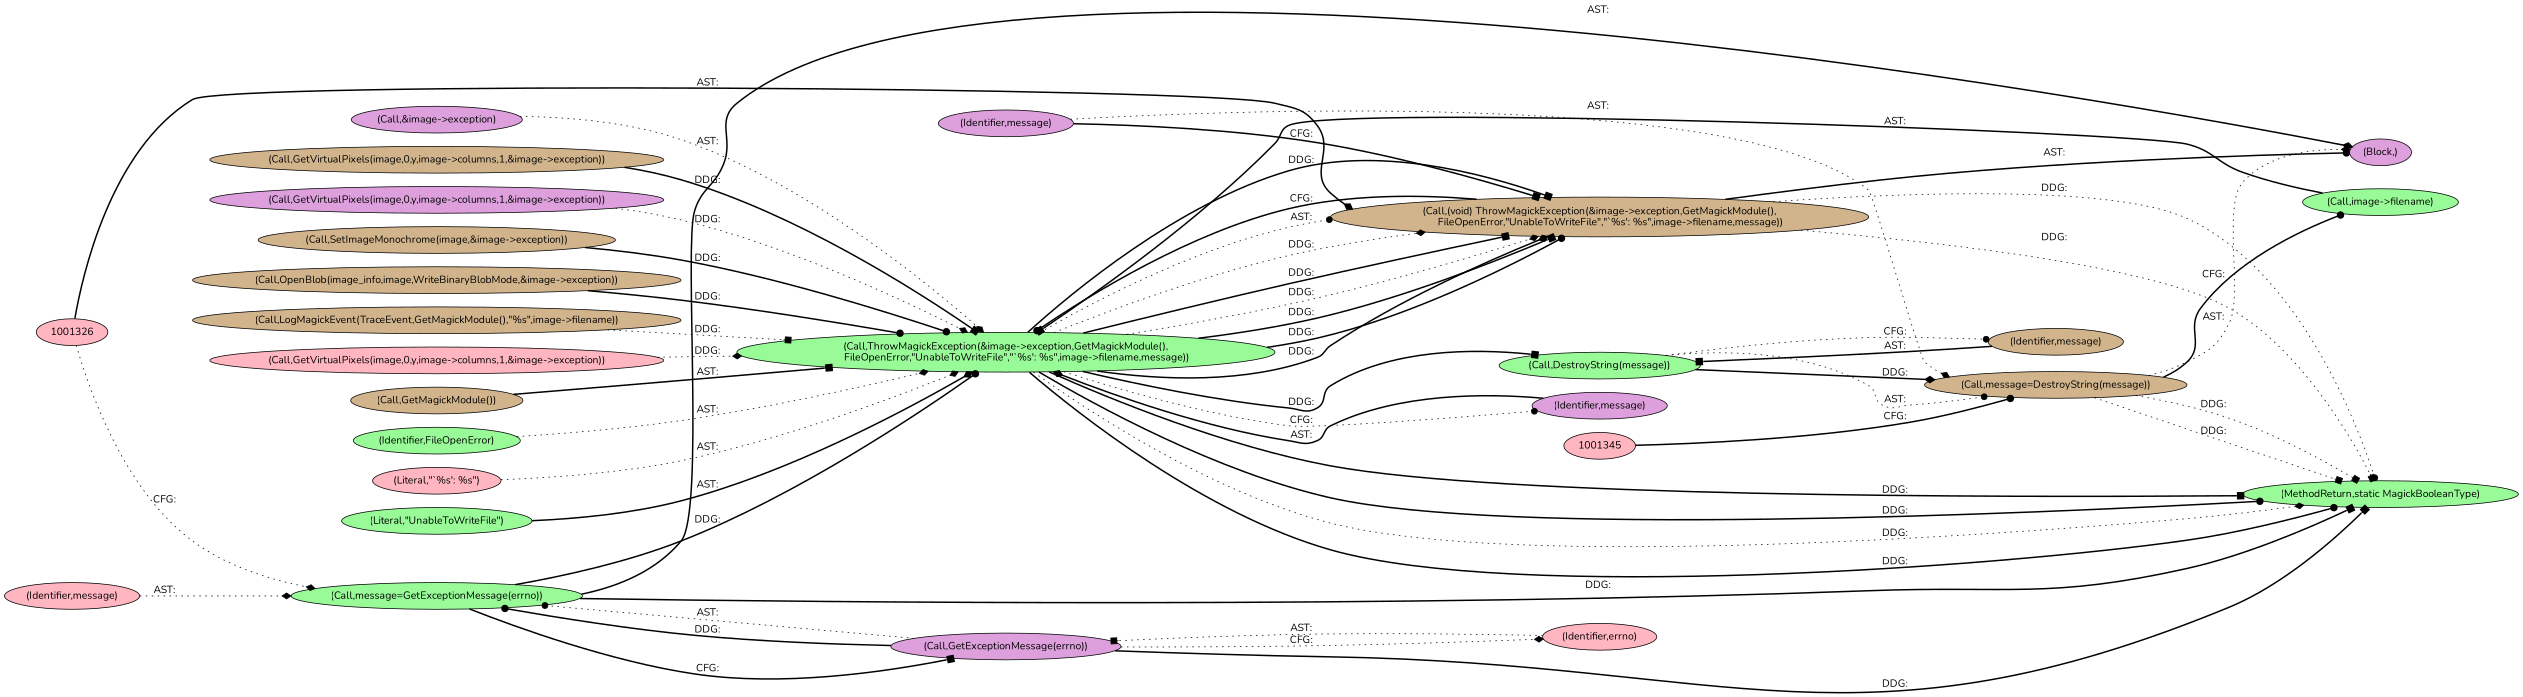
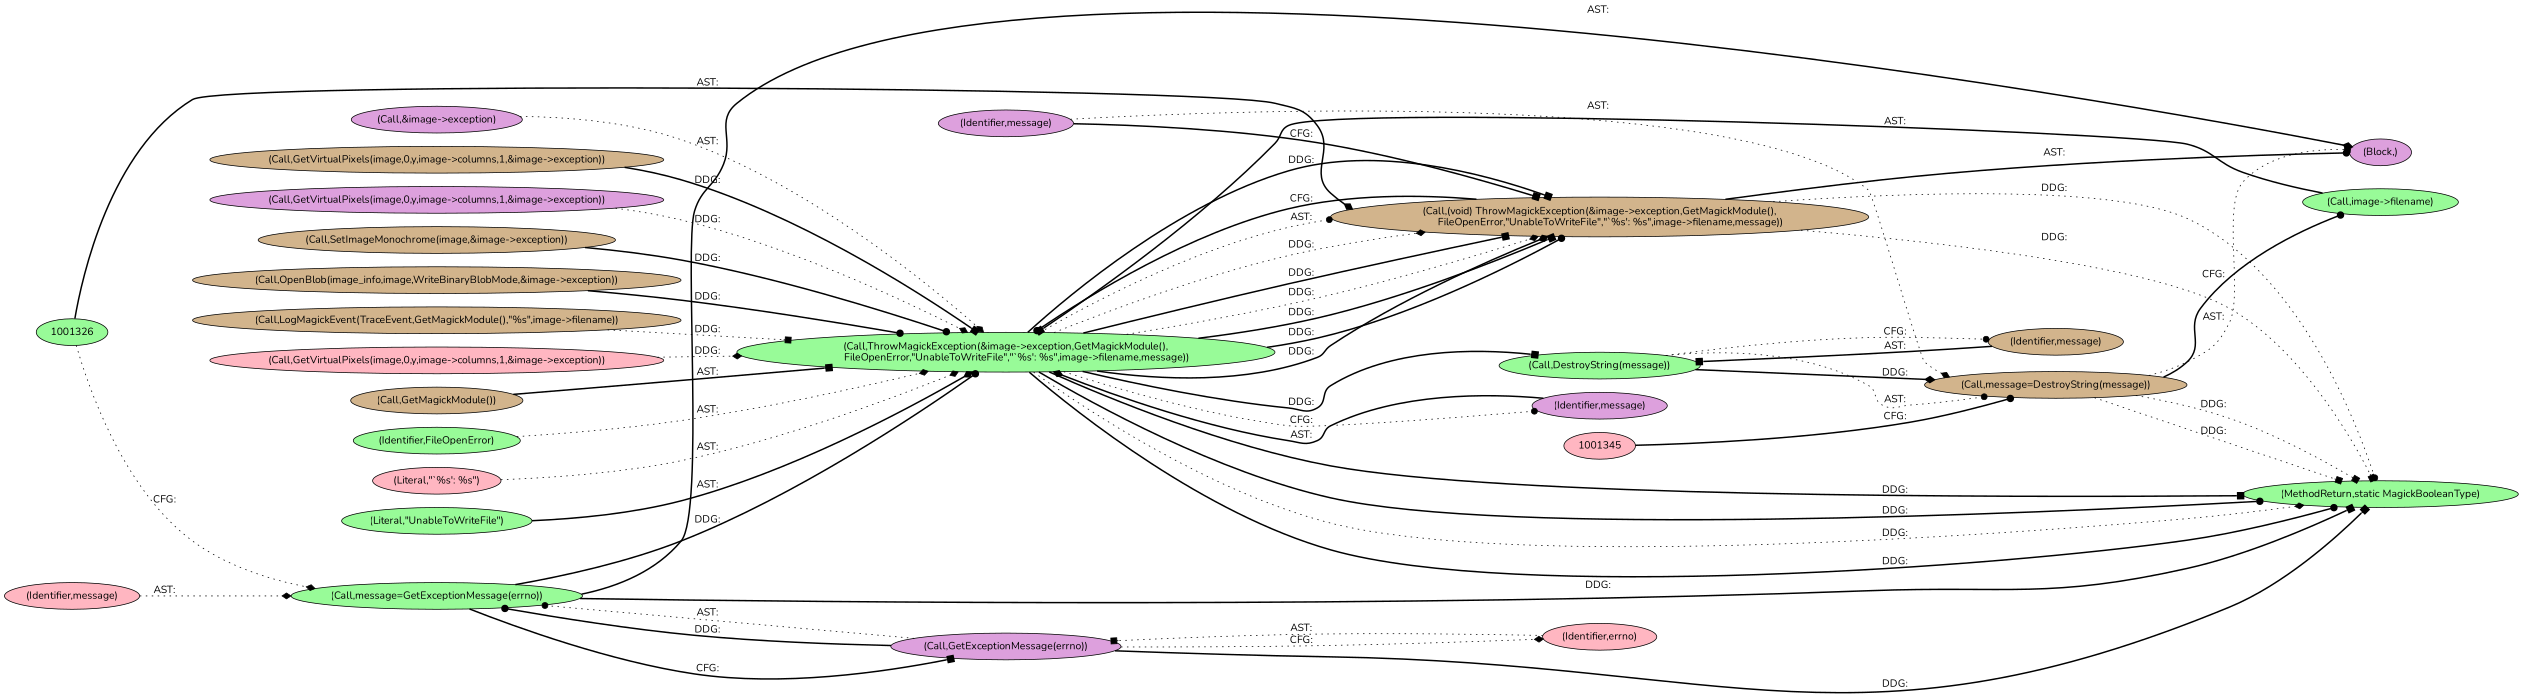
(2234, 257) -> (2234, 256)
(72, 332) -> (72, 332)
